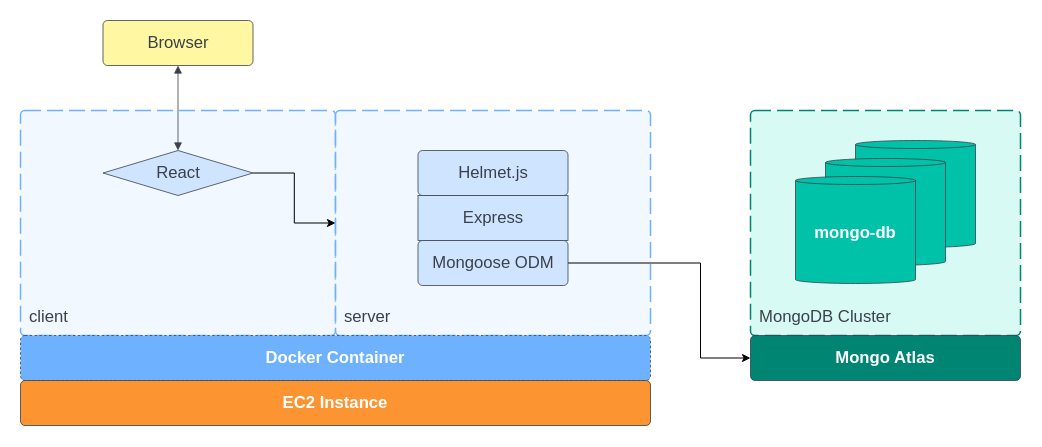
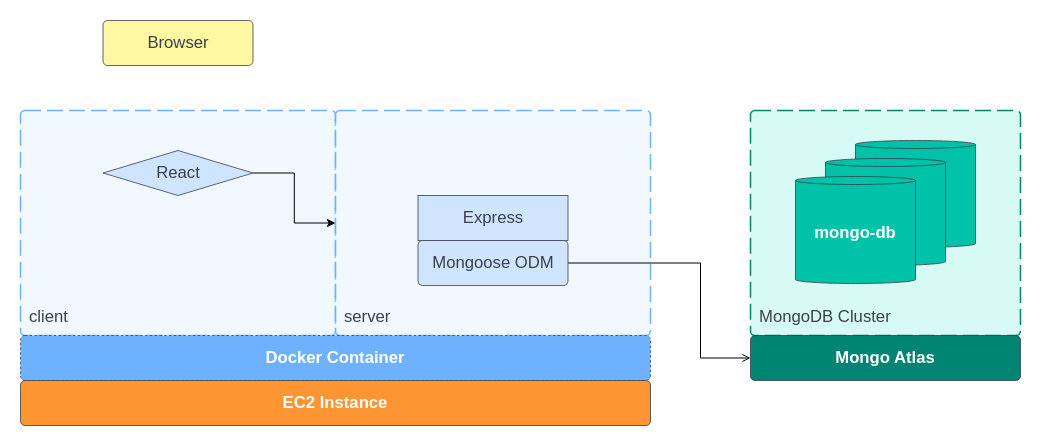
(178, 142) -> none
(493, 173) -> none
(742, 358) -> (743, 358)
